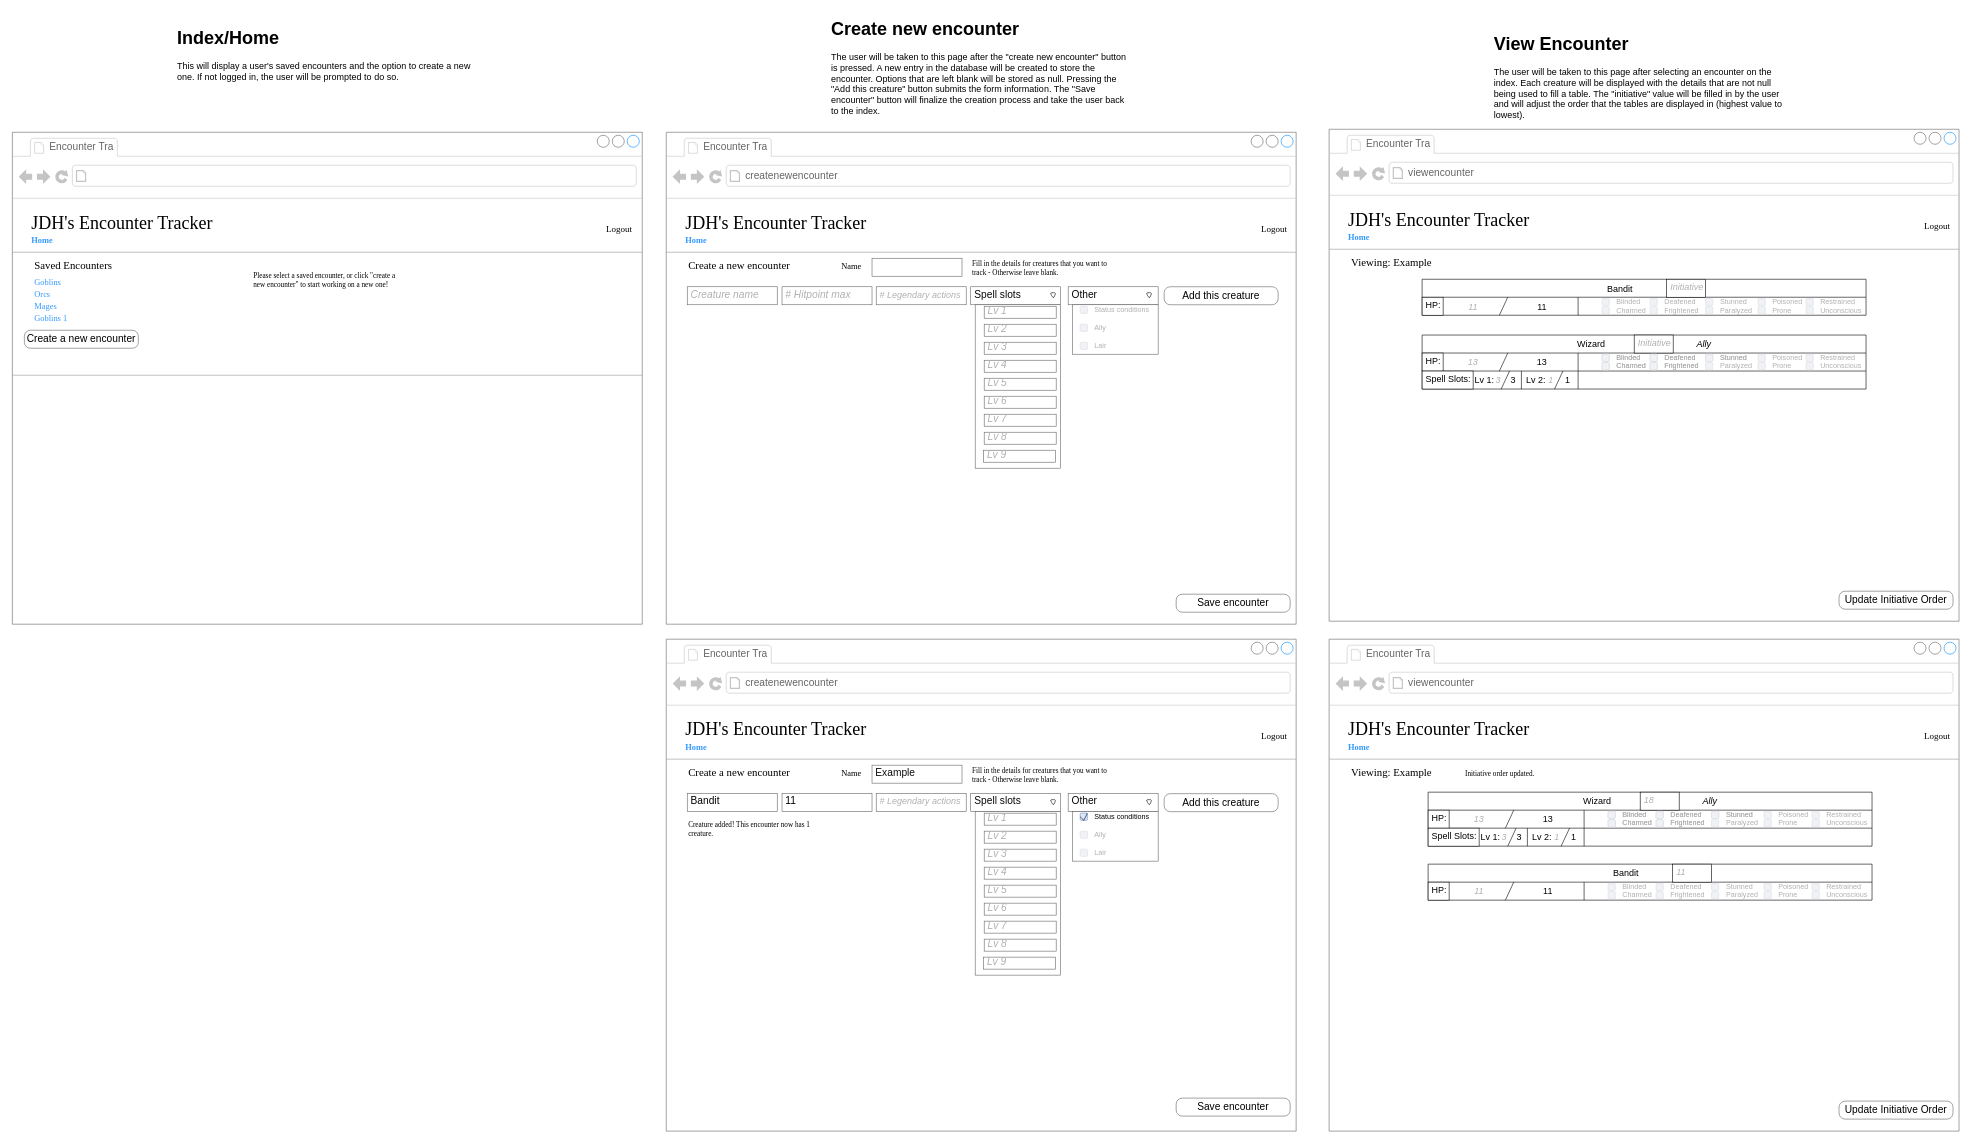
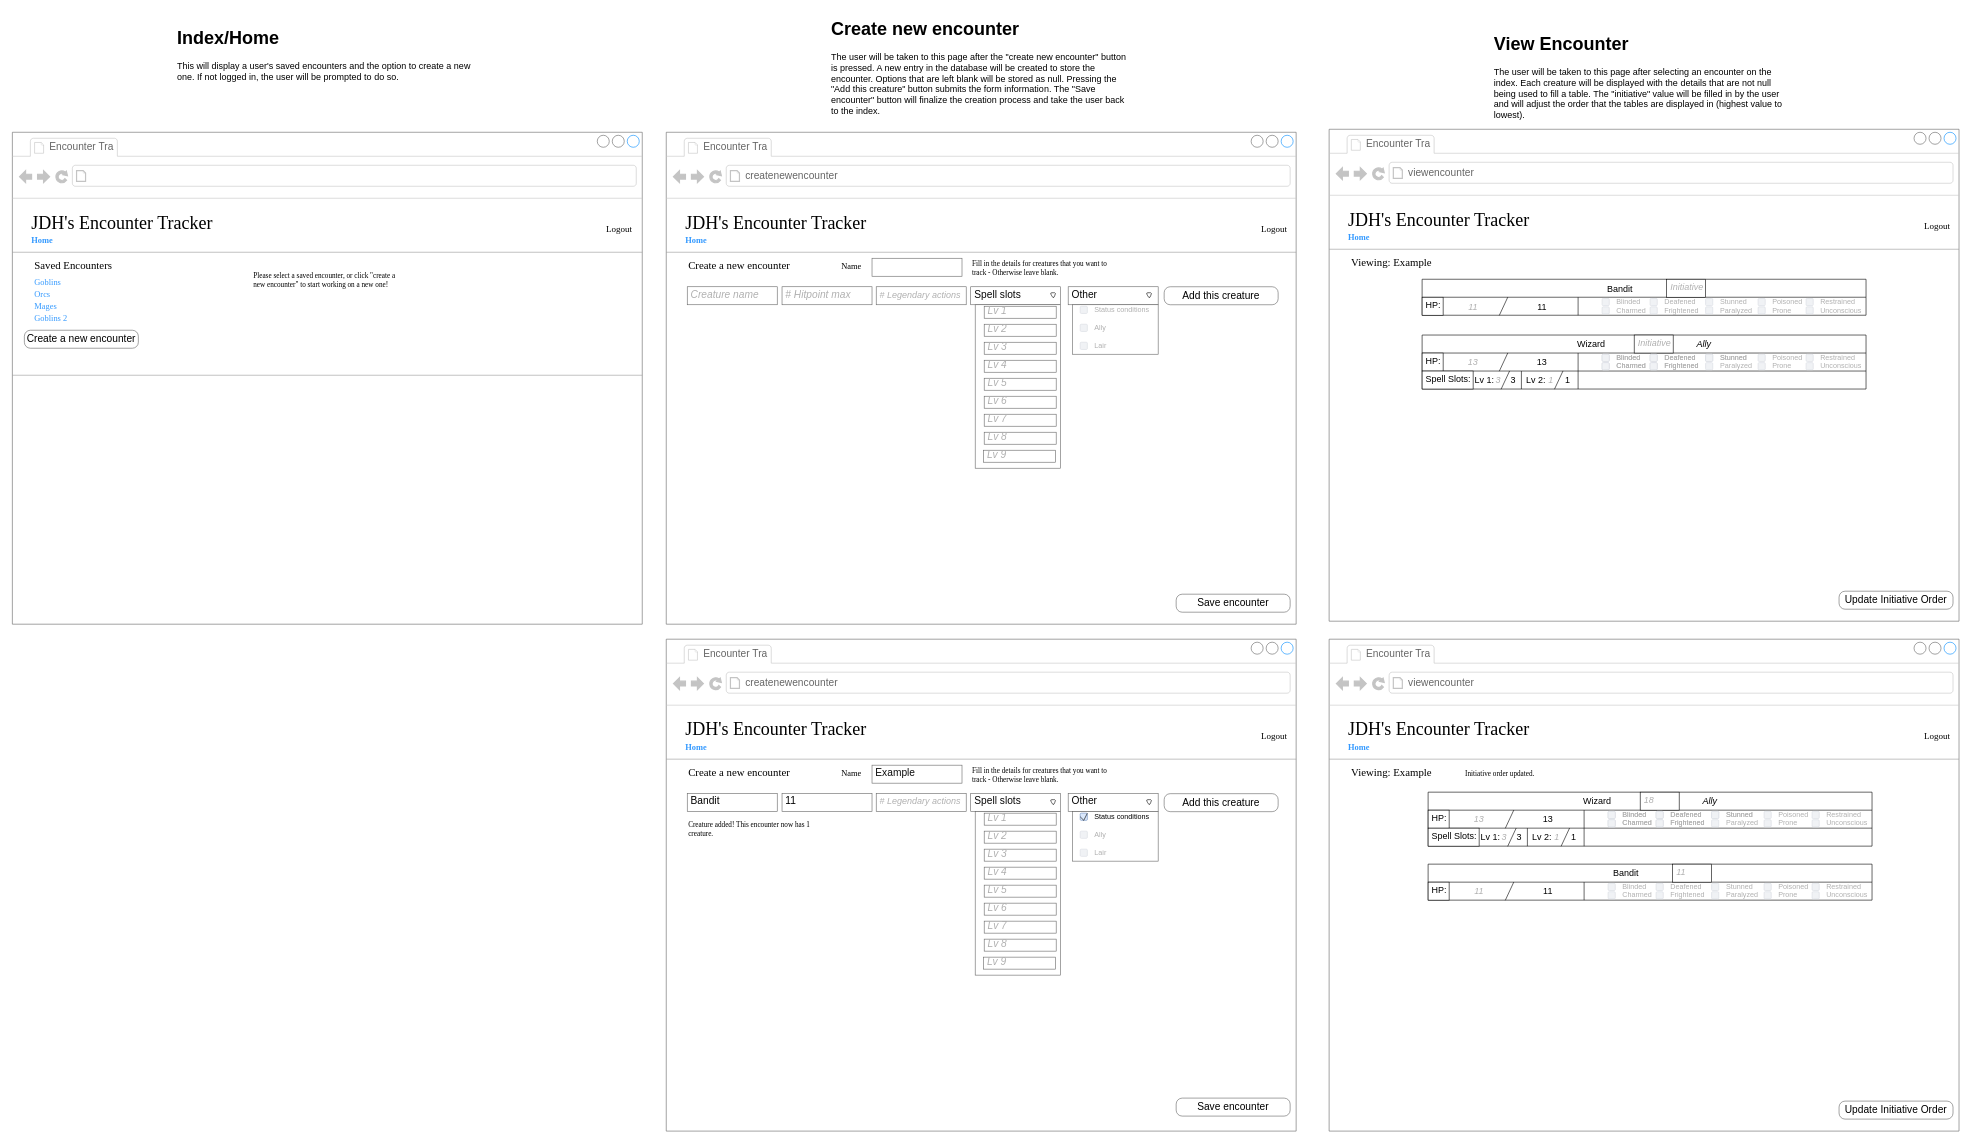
(52, 319) -> (52, 319)
